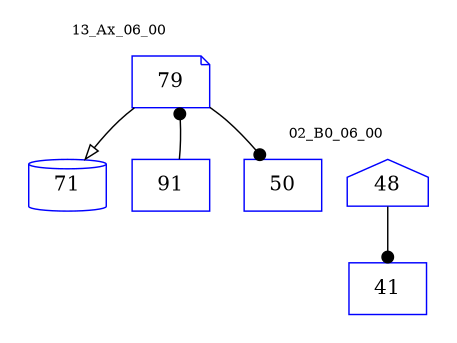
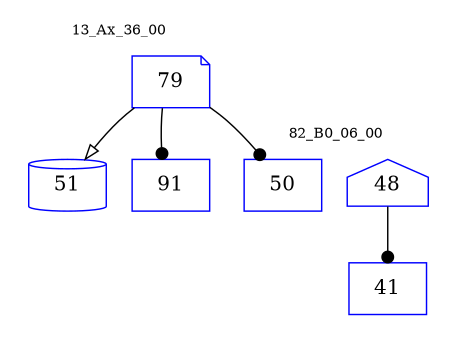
(119, 31) -> (119, 31)
(336, 134) -> (336, 134)
(181, 140) -> (161, 128)
(67, 185) -> (67, 185)
